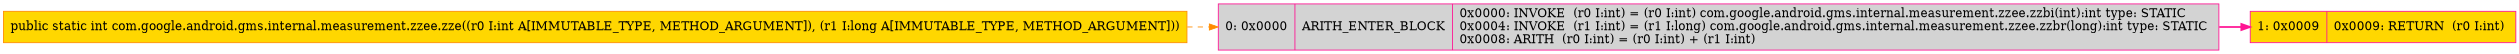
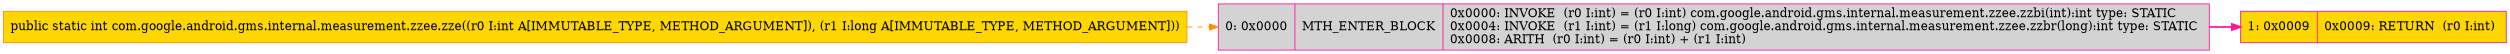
(1374, 27) -> (1369, 27)
